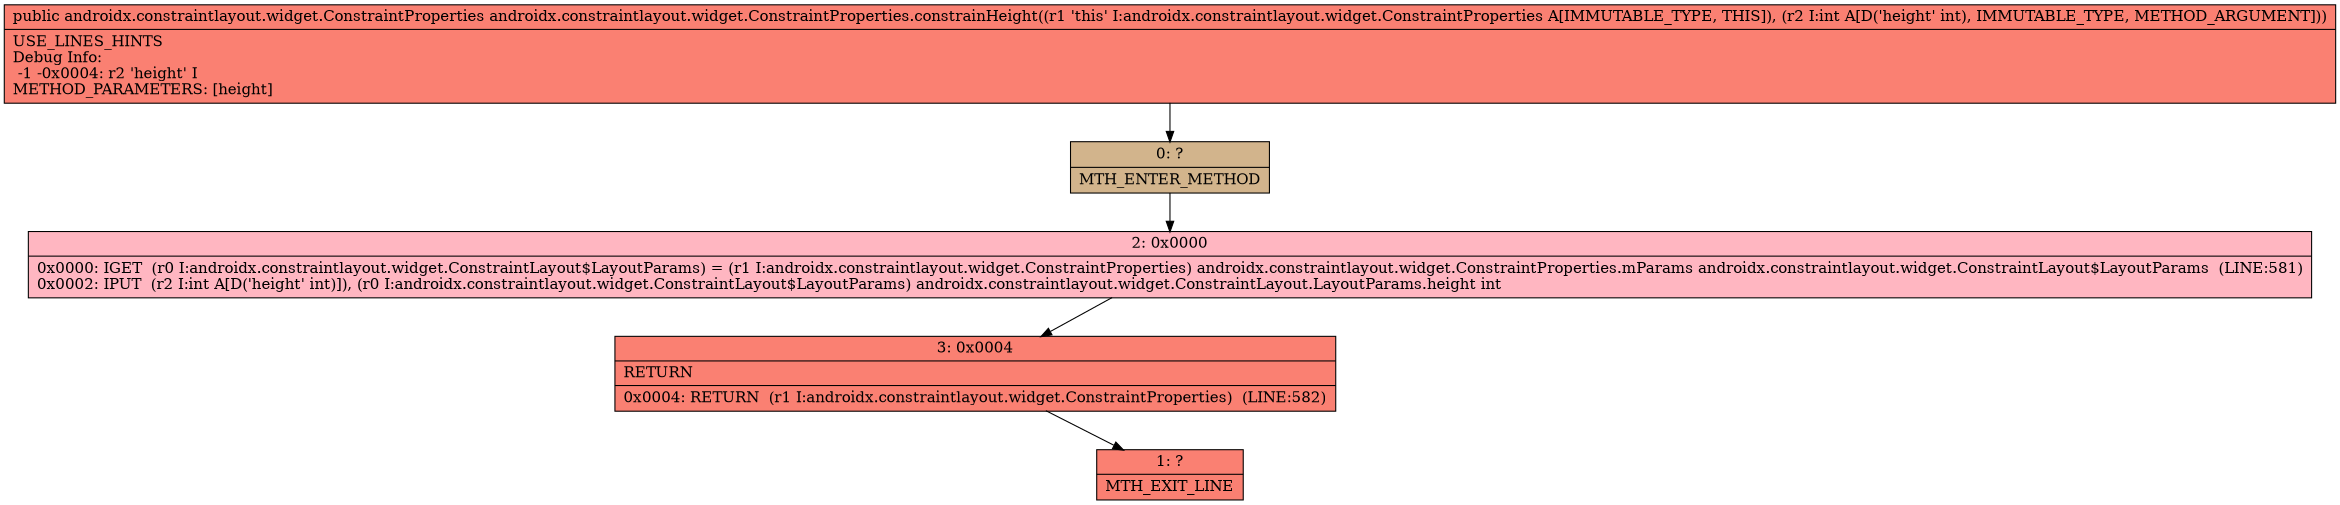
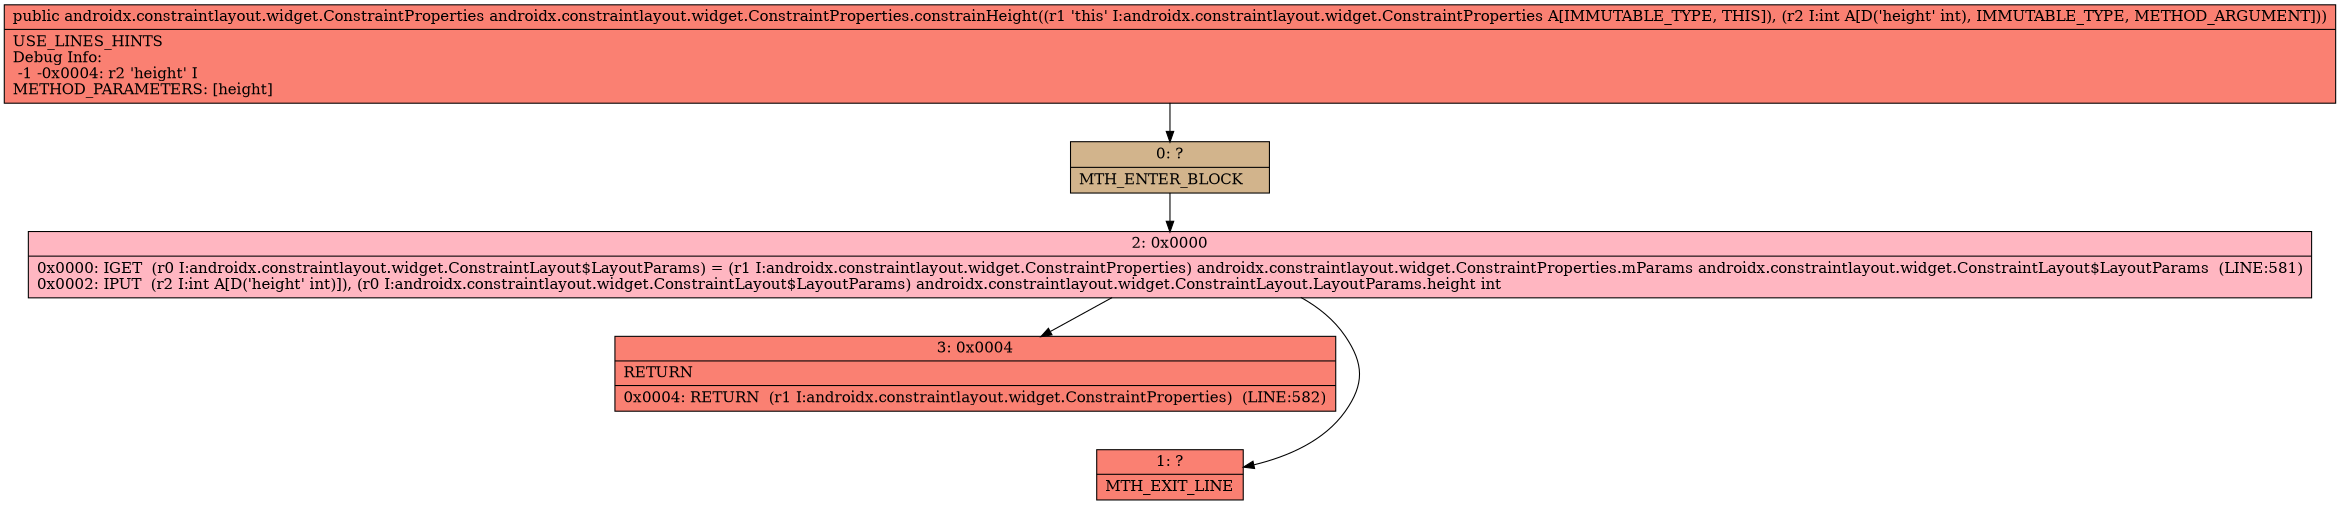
(1170, 180) -> (1161, 180)
(1080, 428) -> (1354, 397)
